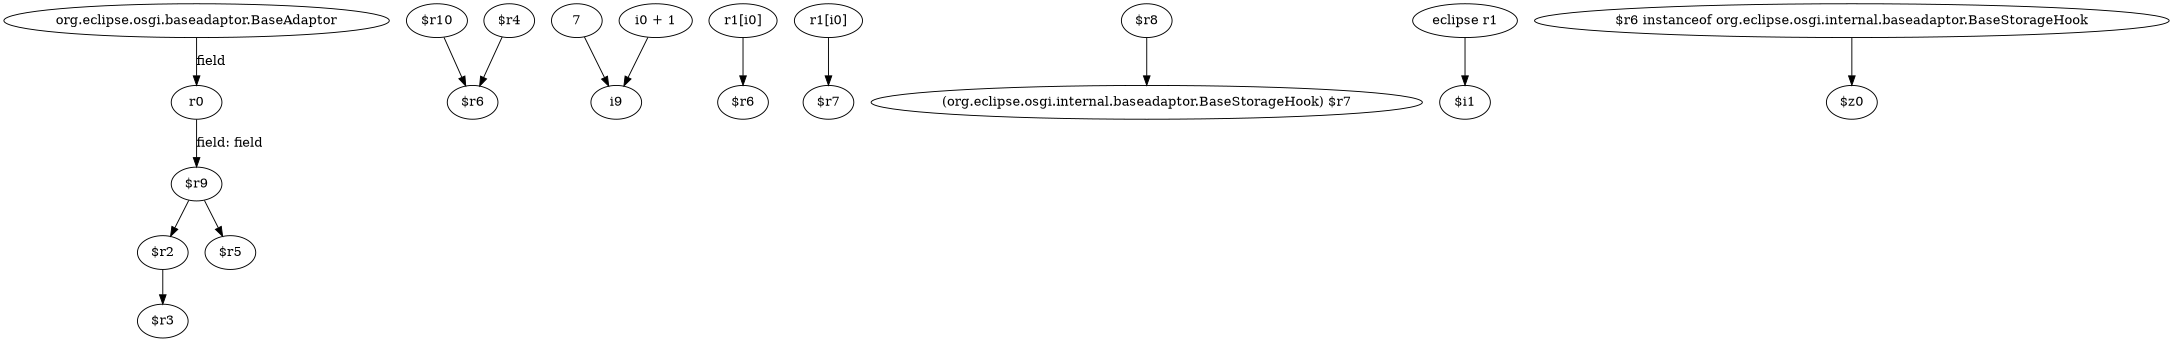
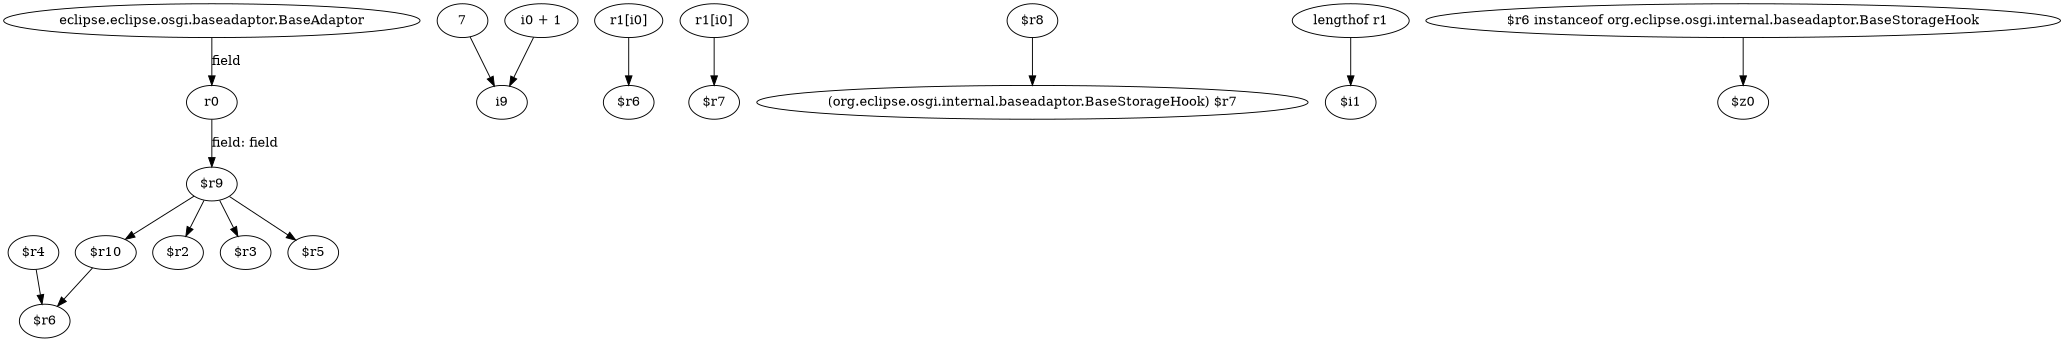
(197, 21) -> (212, 21)
(1465, 21) -> (1351, 21)
none -> (164, 215)
(163, 282) -> (227, 214)
